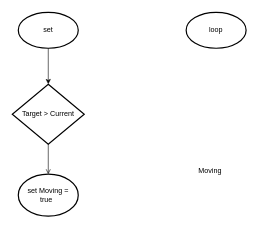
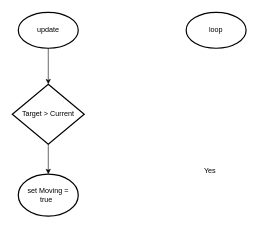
(48, 30) -> (48, 30)
(48, 170) -> (48, 168)
(210, 171) -> (210, 171)
